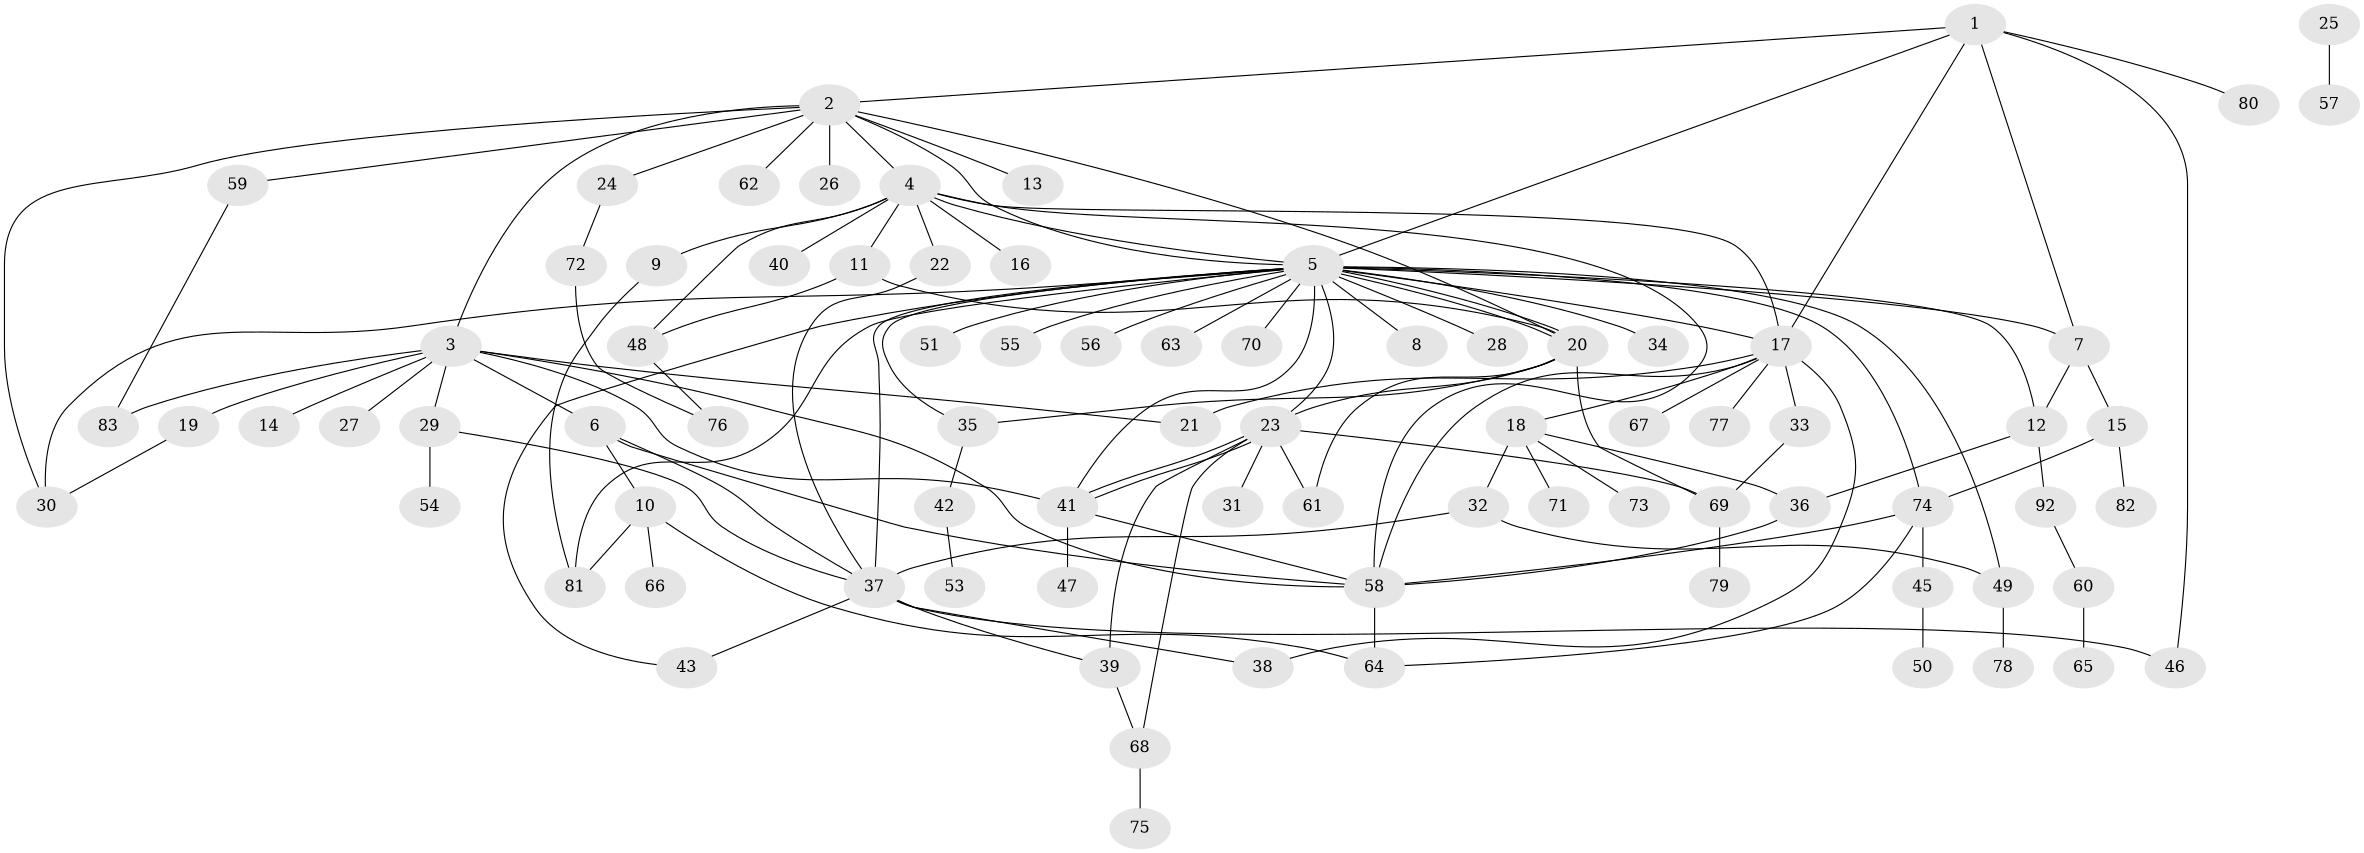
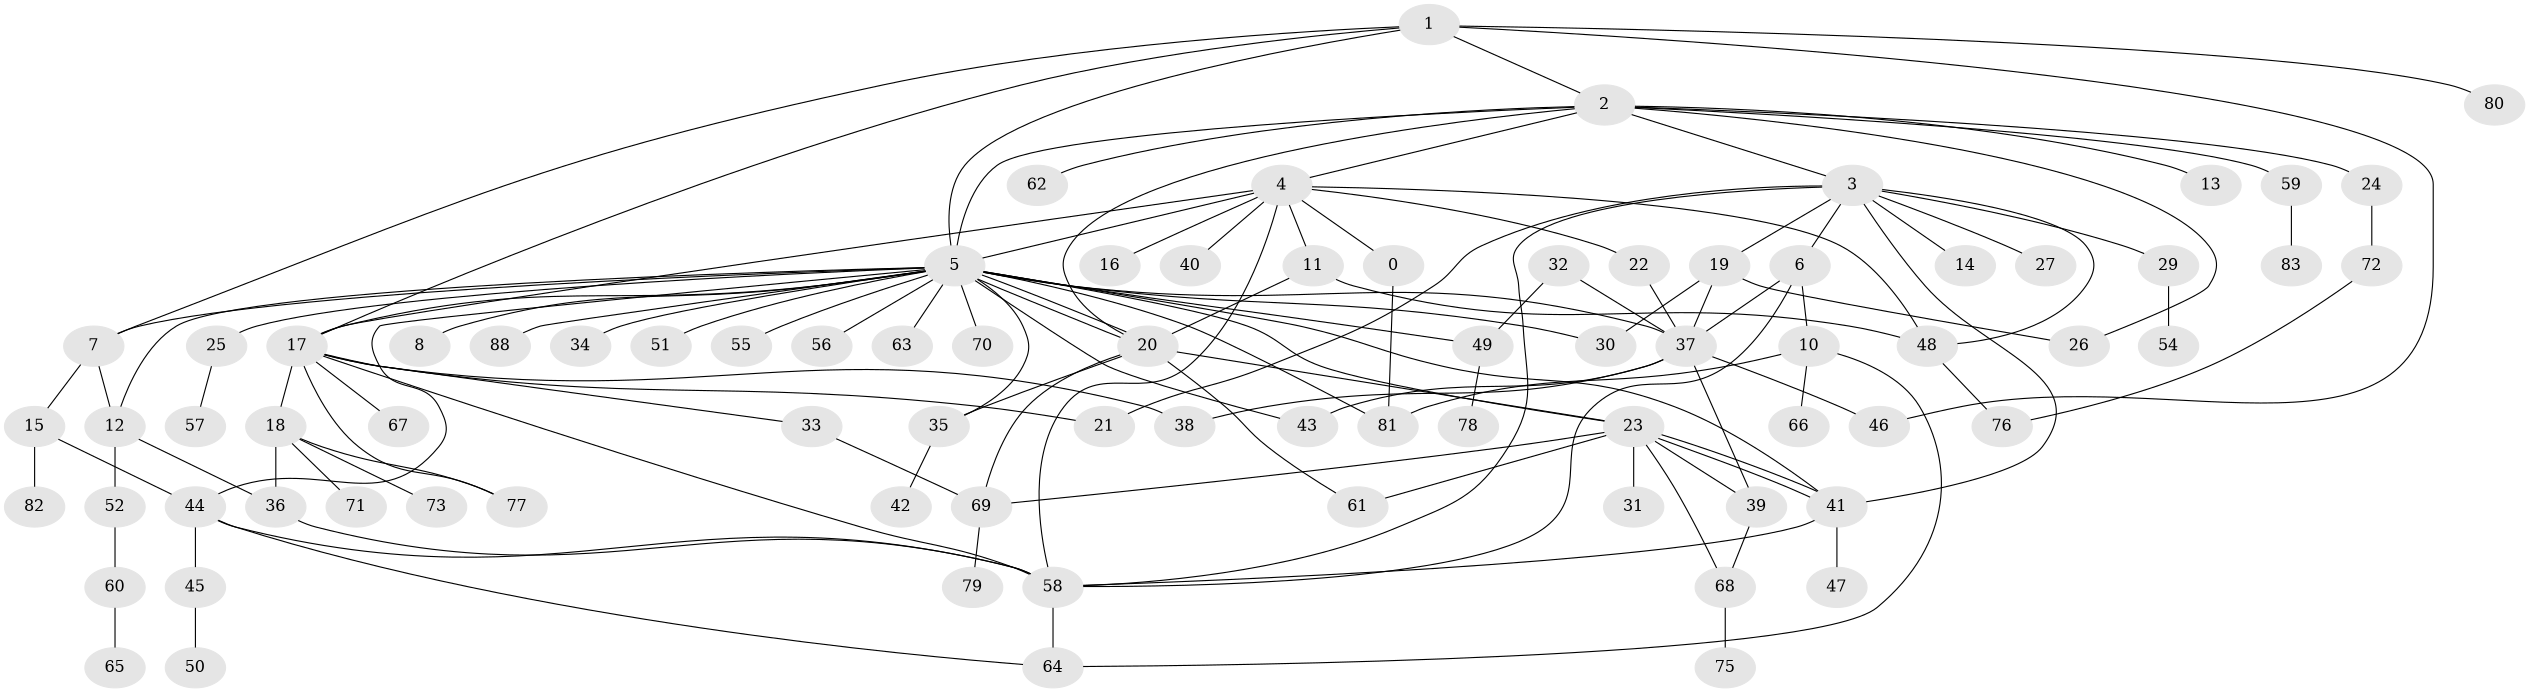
(265, 151) -> none
(657, 266) -> (1394, 266)
none -> (460, 297)
none -> (1896, 313)
(1497, 346) -> (500, 346)
(275, 374) -> (2084, 244)
(1498, 467) -> (363, 458)
(666, 478) -> (1703, 306)
(1923, 507) -> (195, 507)
(2046, 507) -> (115, 507)
(955, 587) -> none
